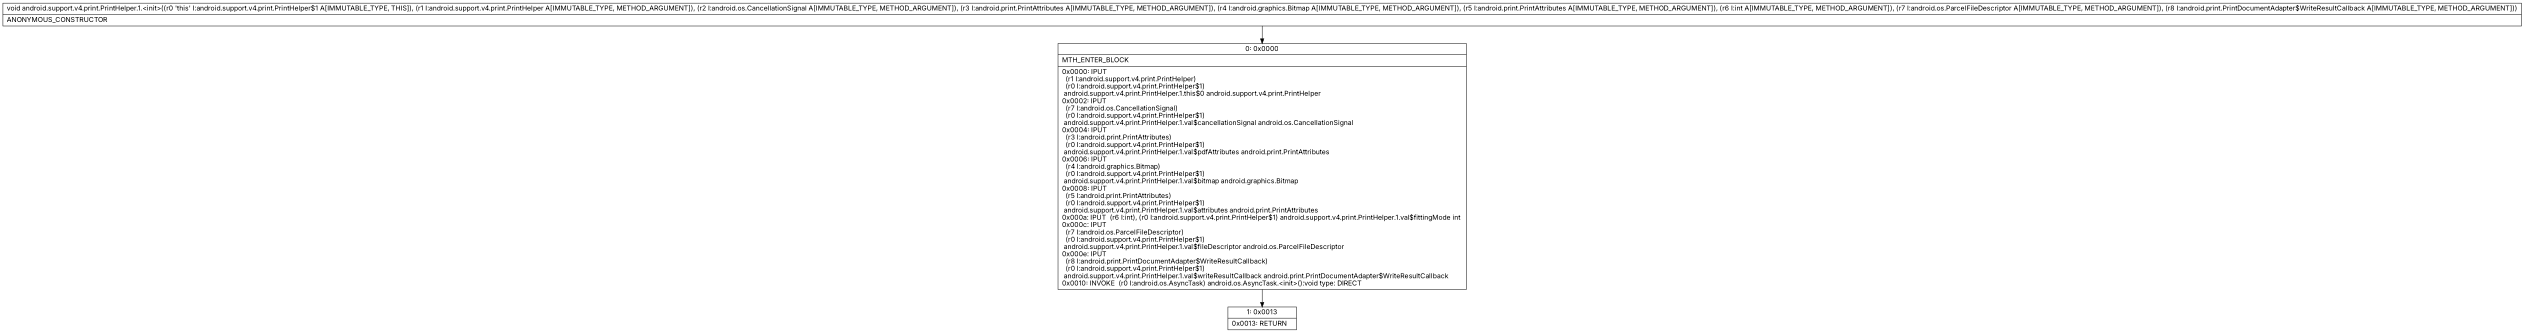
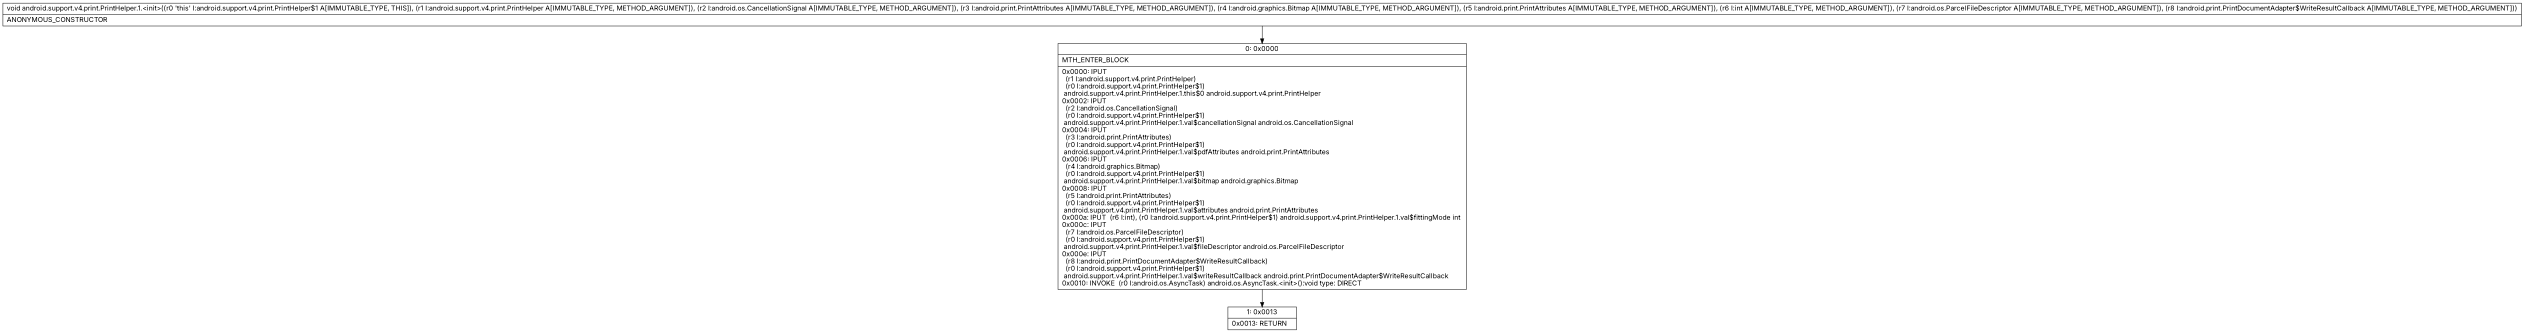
(1120, 108) -> (1120, 108)
